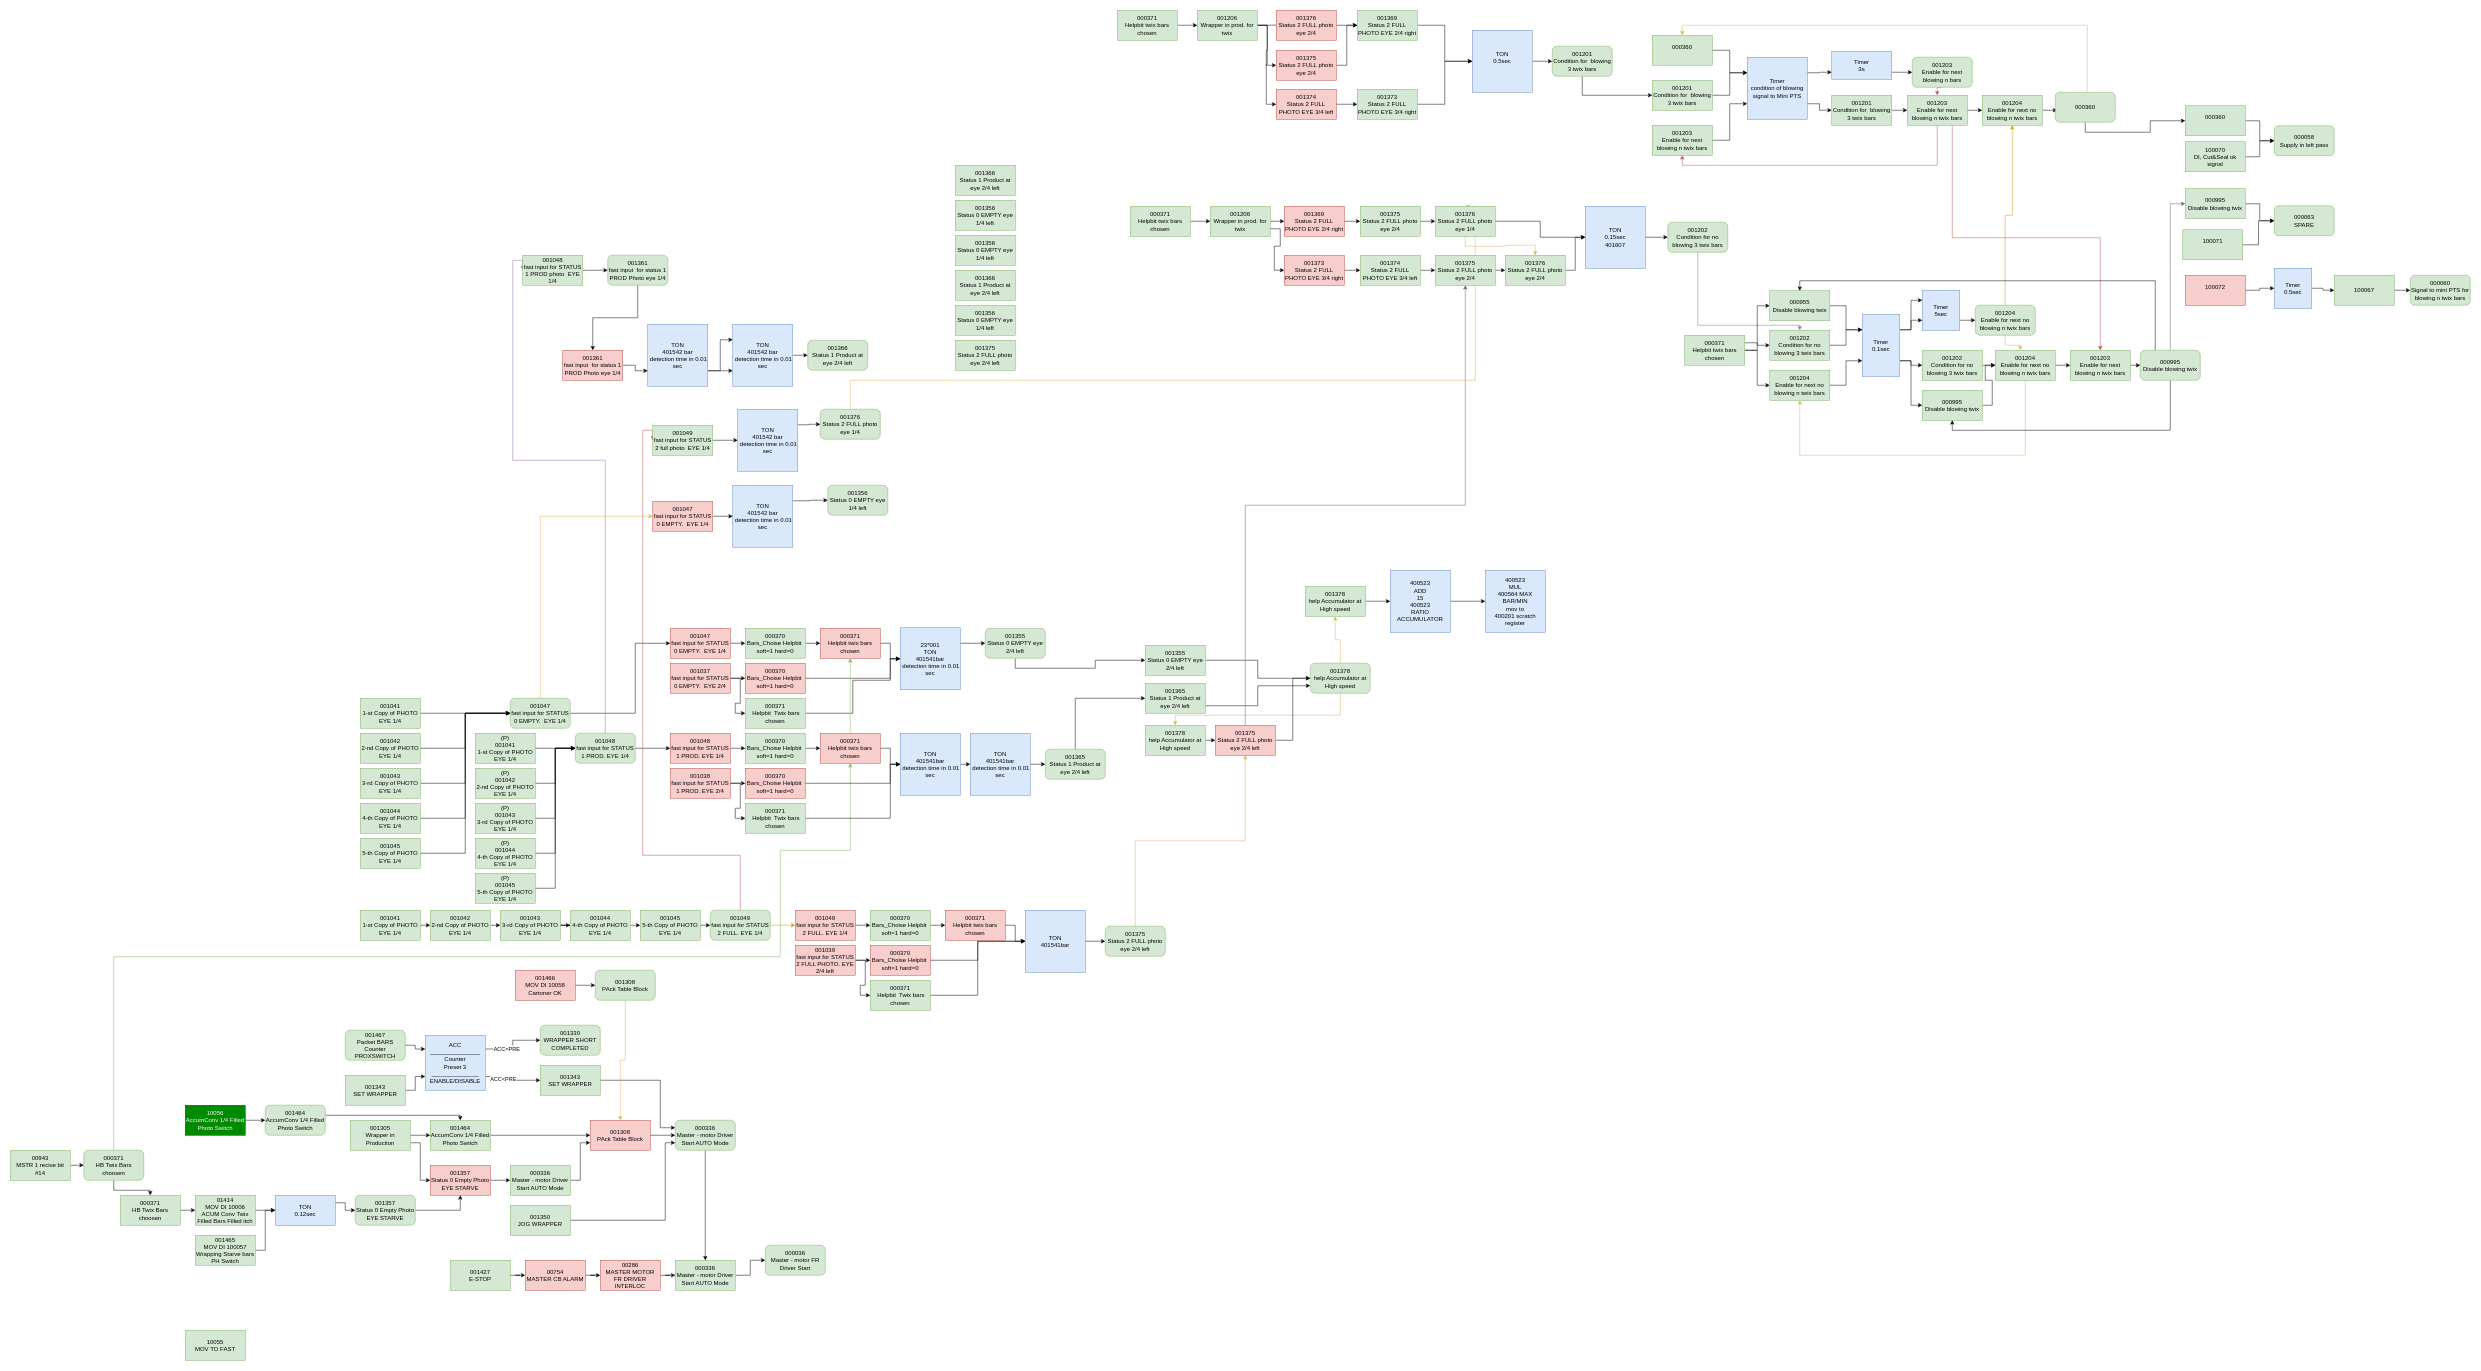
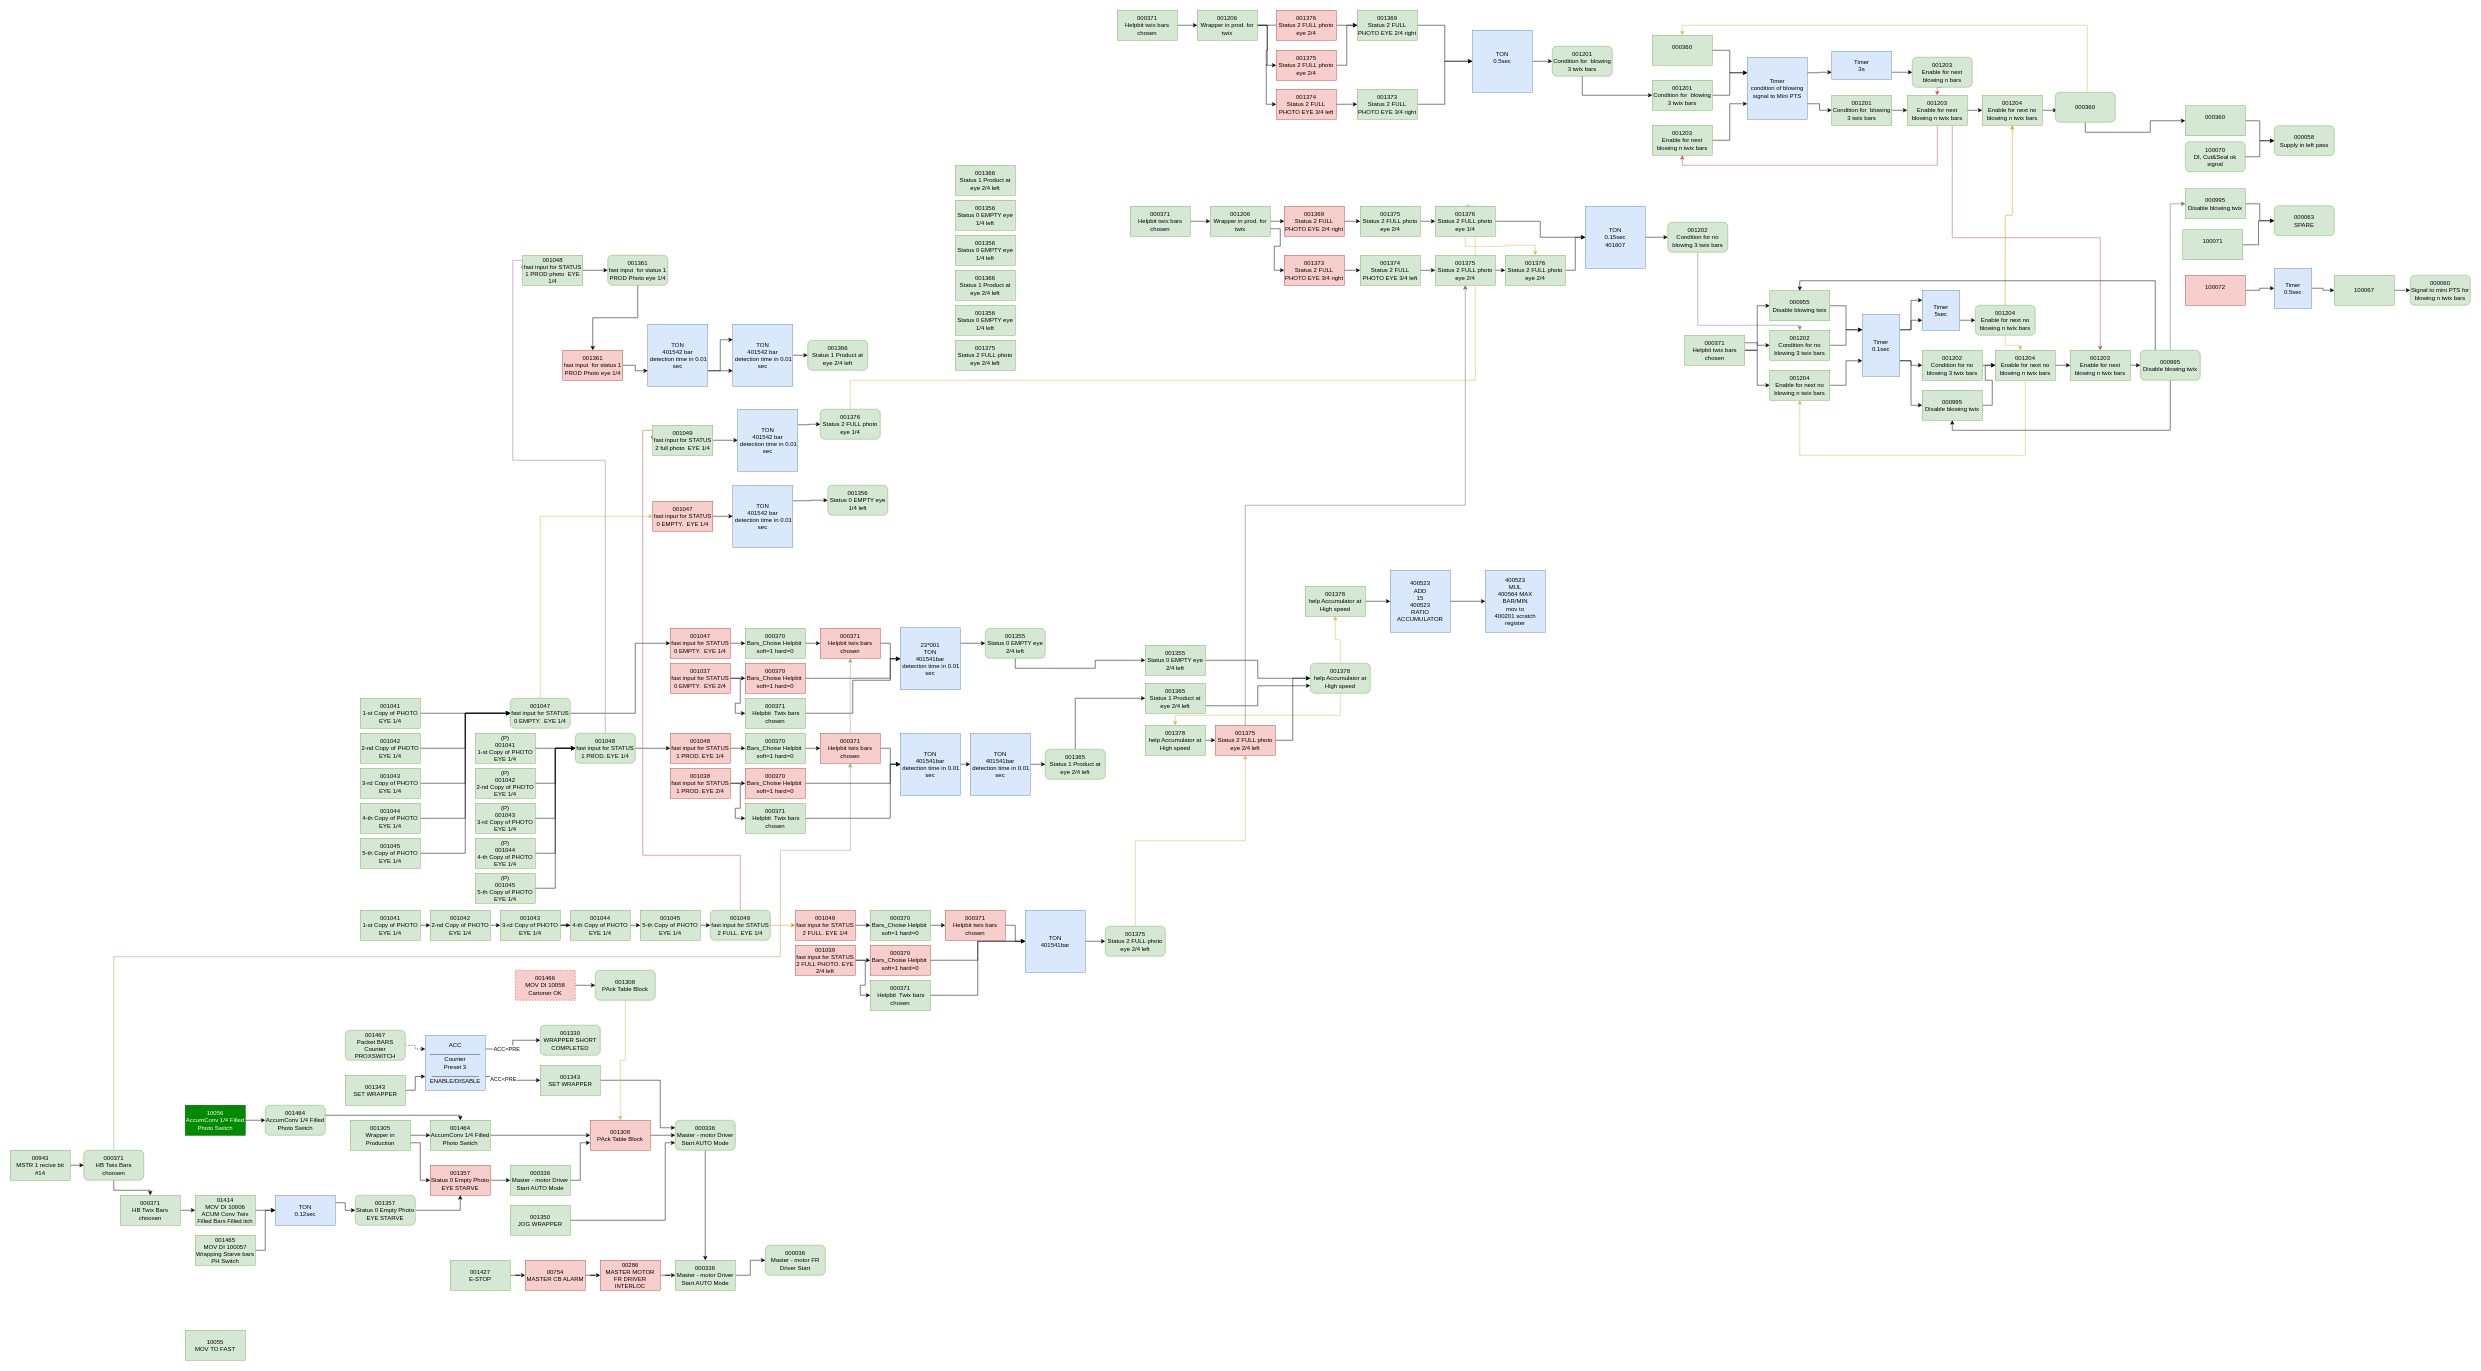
(2215, 157) -> (2215, 157)
(545, 985) -> (545, 985)
(413, 1045) -> (413, 1045)
